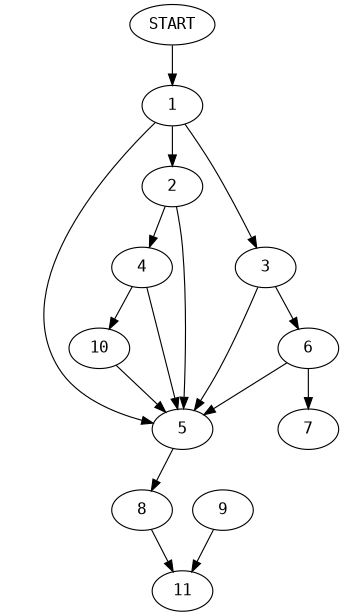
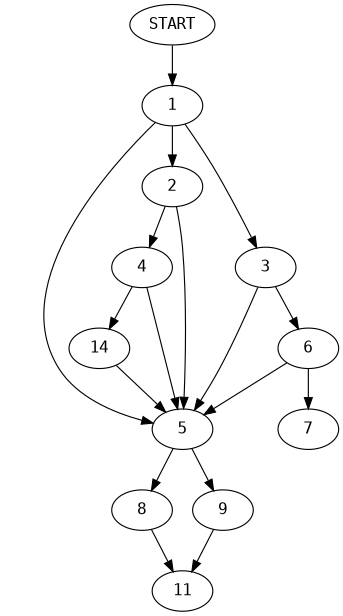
(99, 348) -> (99, 348)
none -> (200, 465)
